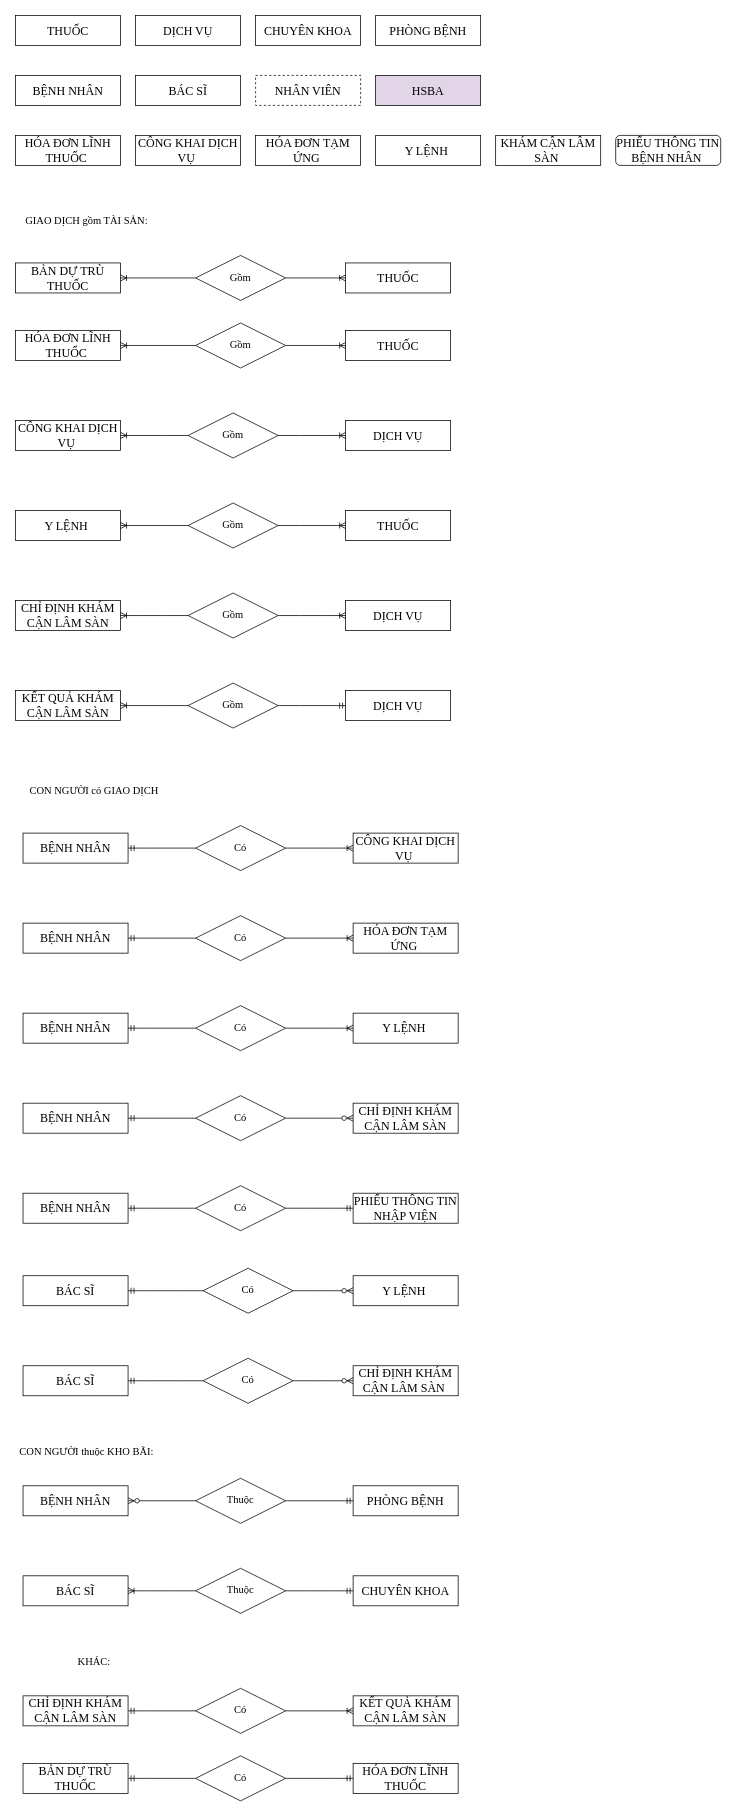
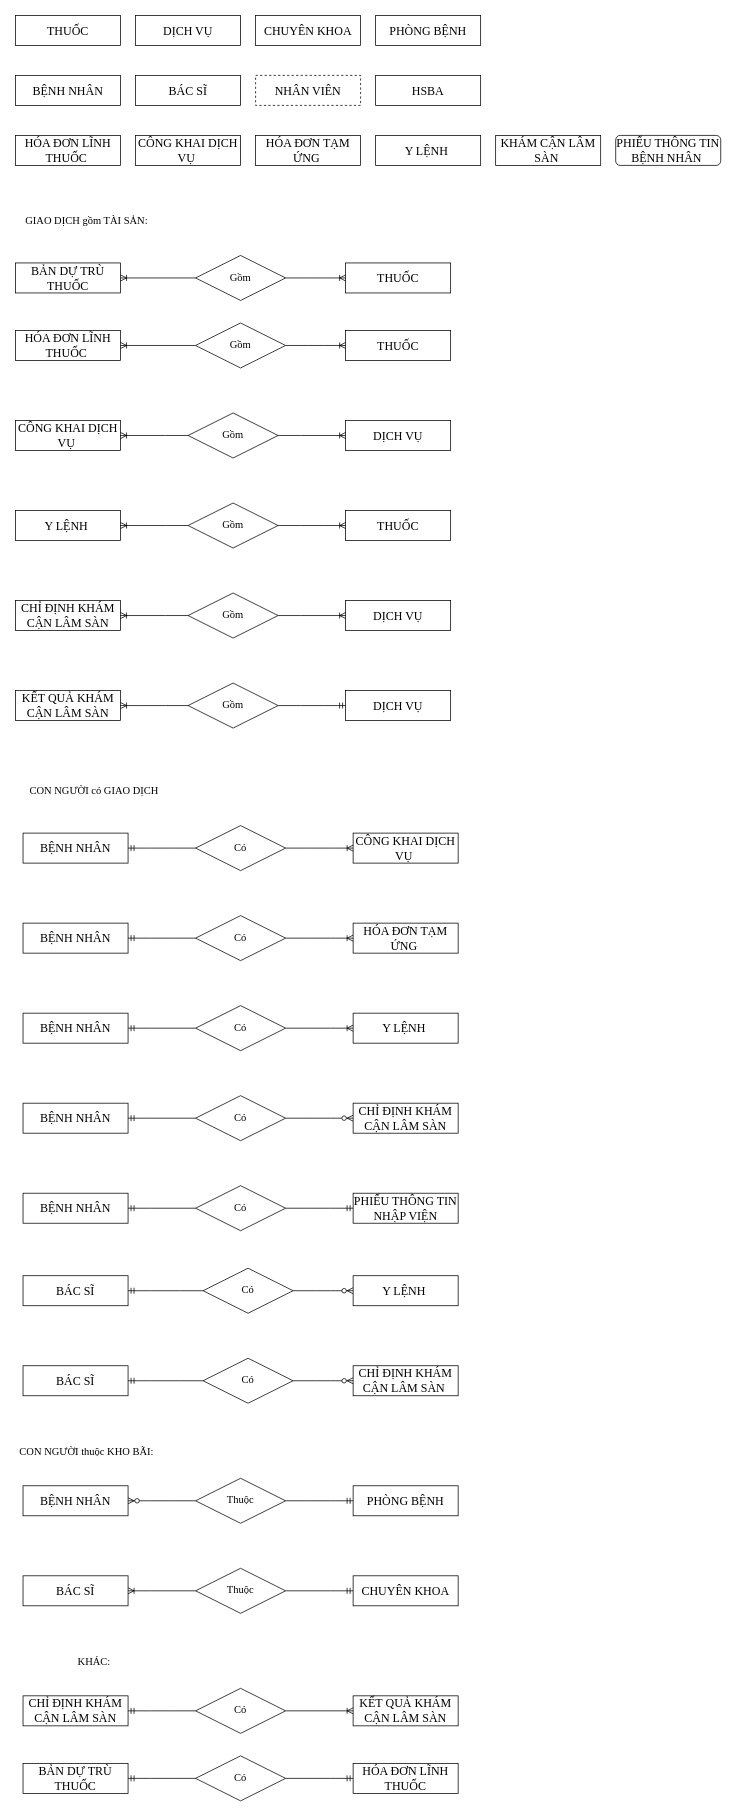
(428, 90) -> (428, 90)
